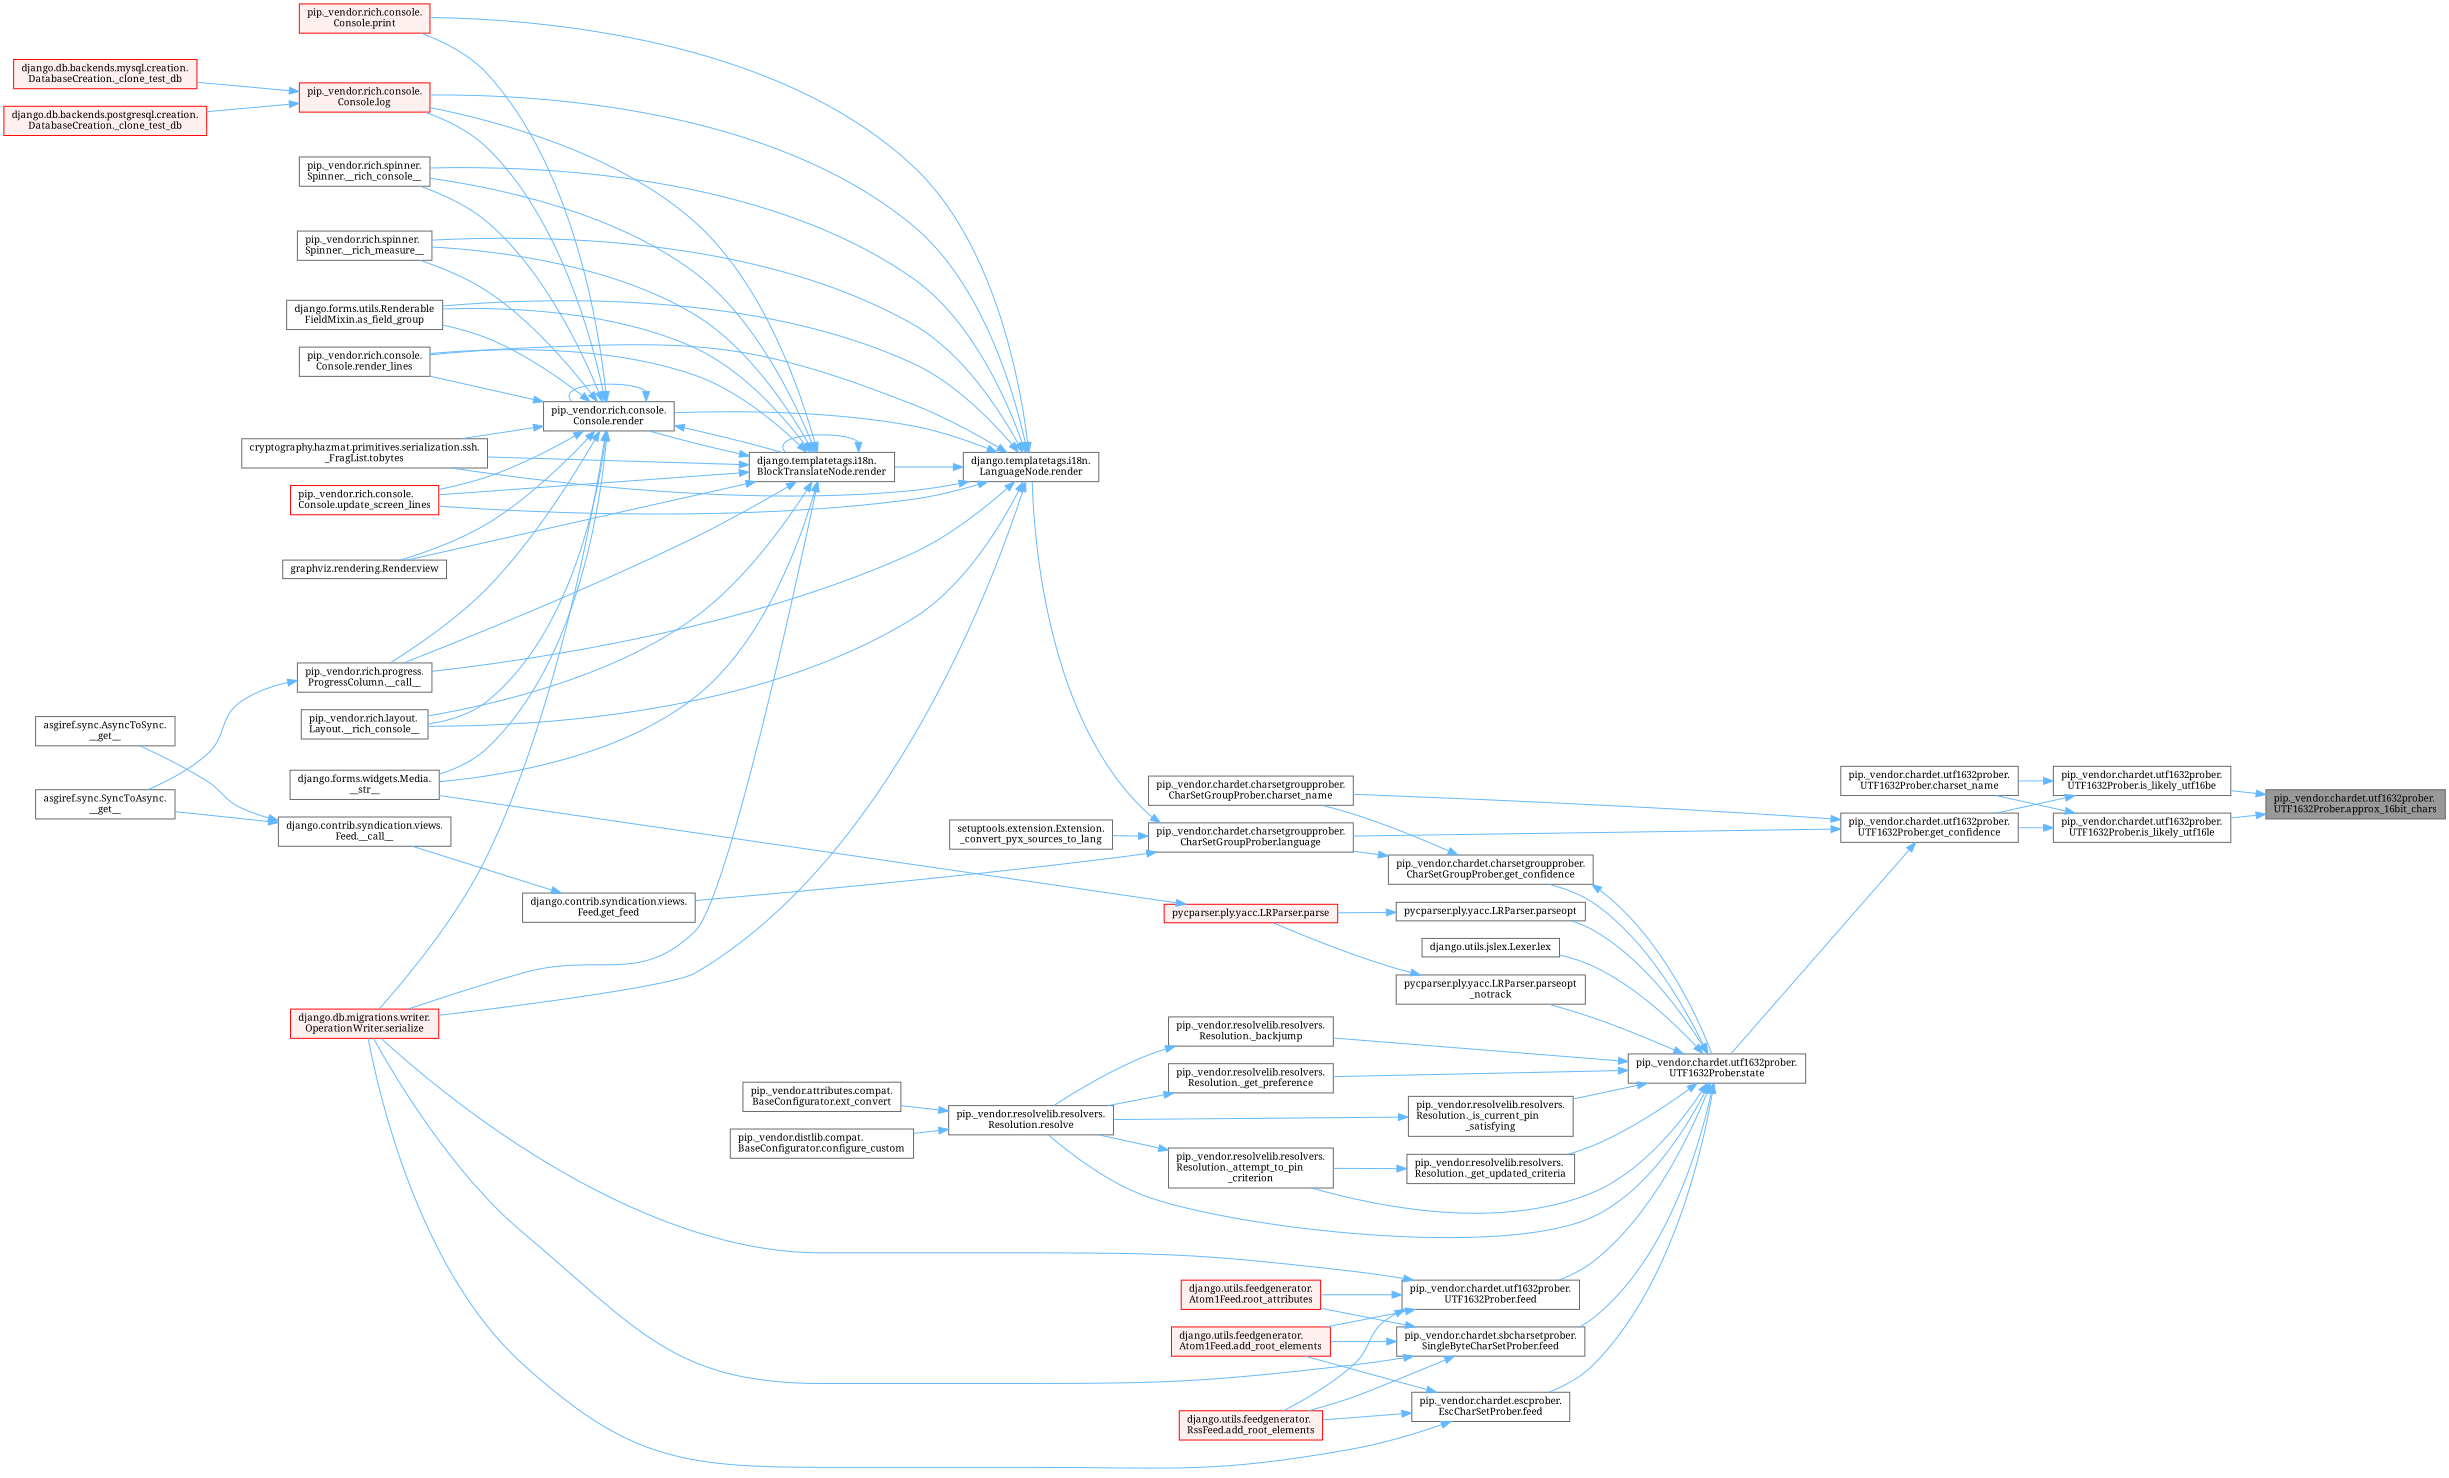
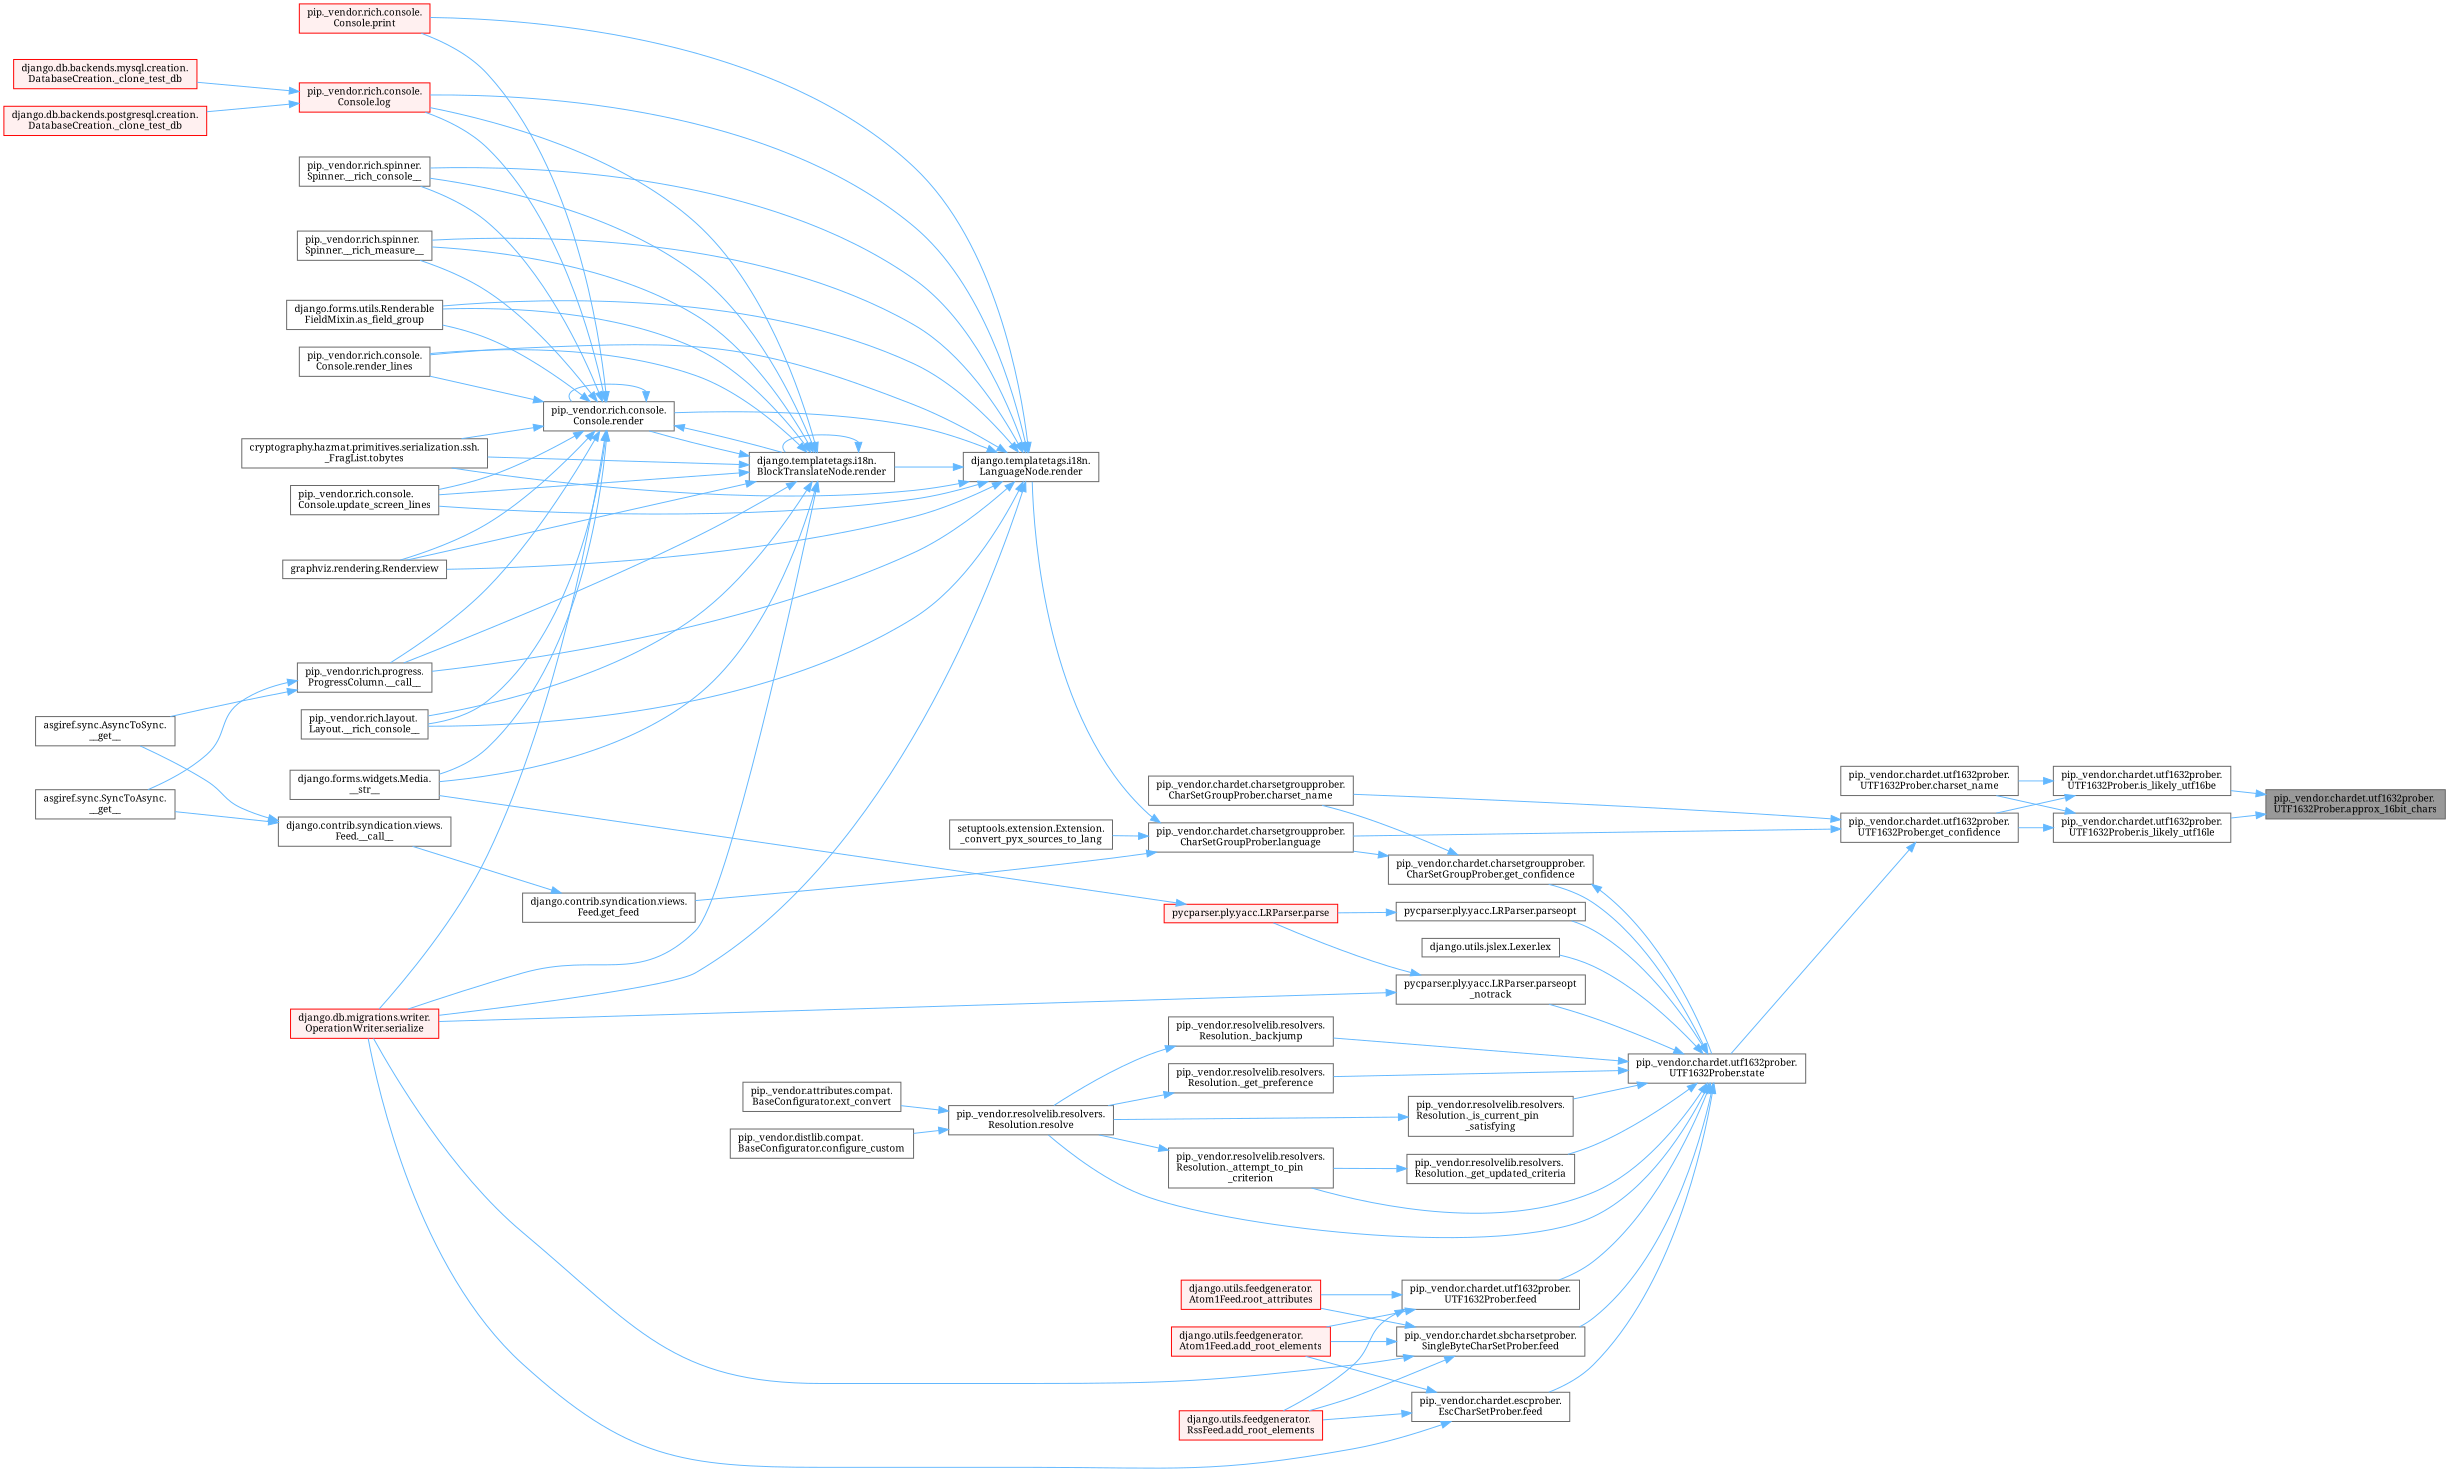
(365, 500) -> (365, 500)
none -> (724, 551)
none -> (229, 704)
(863, 1253) -> (913, 1007)
